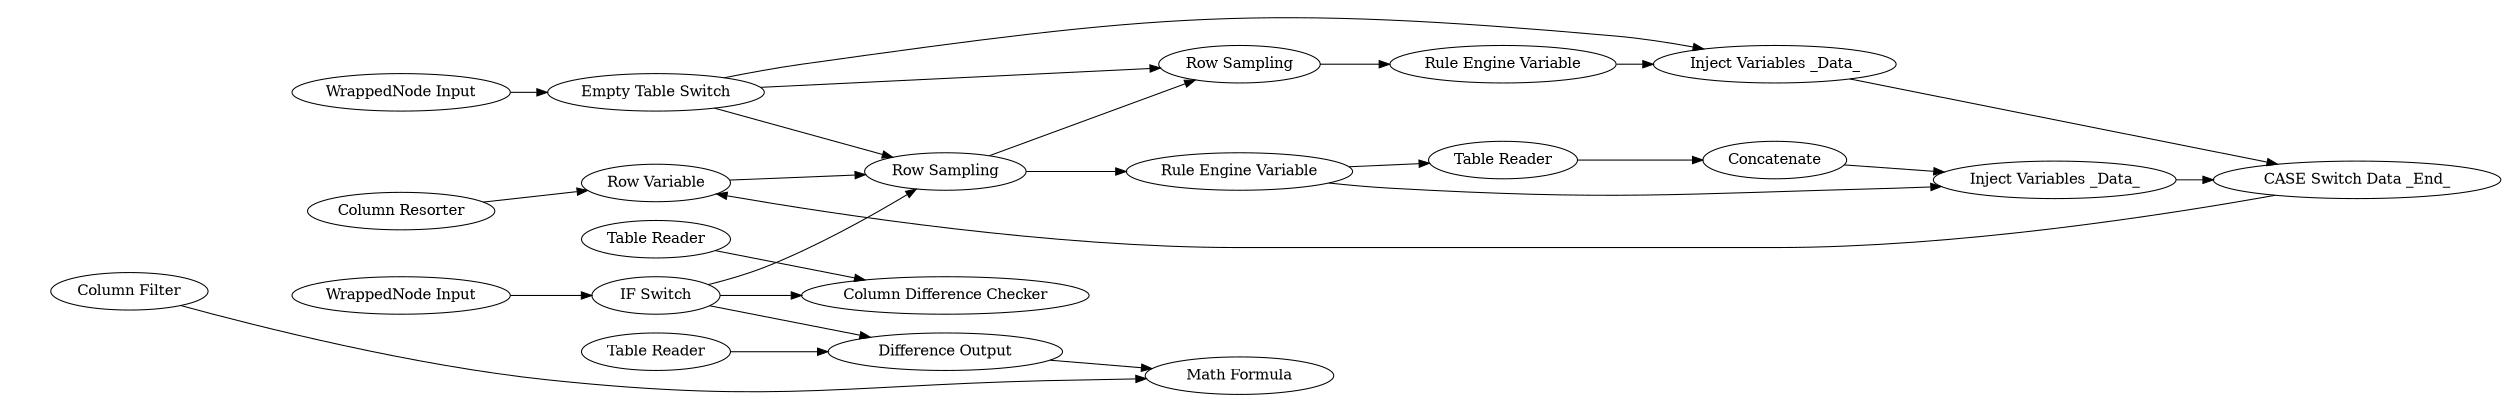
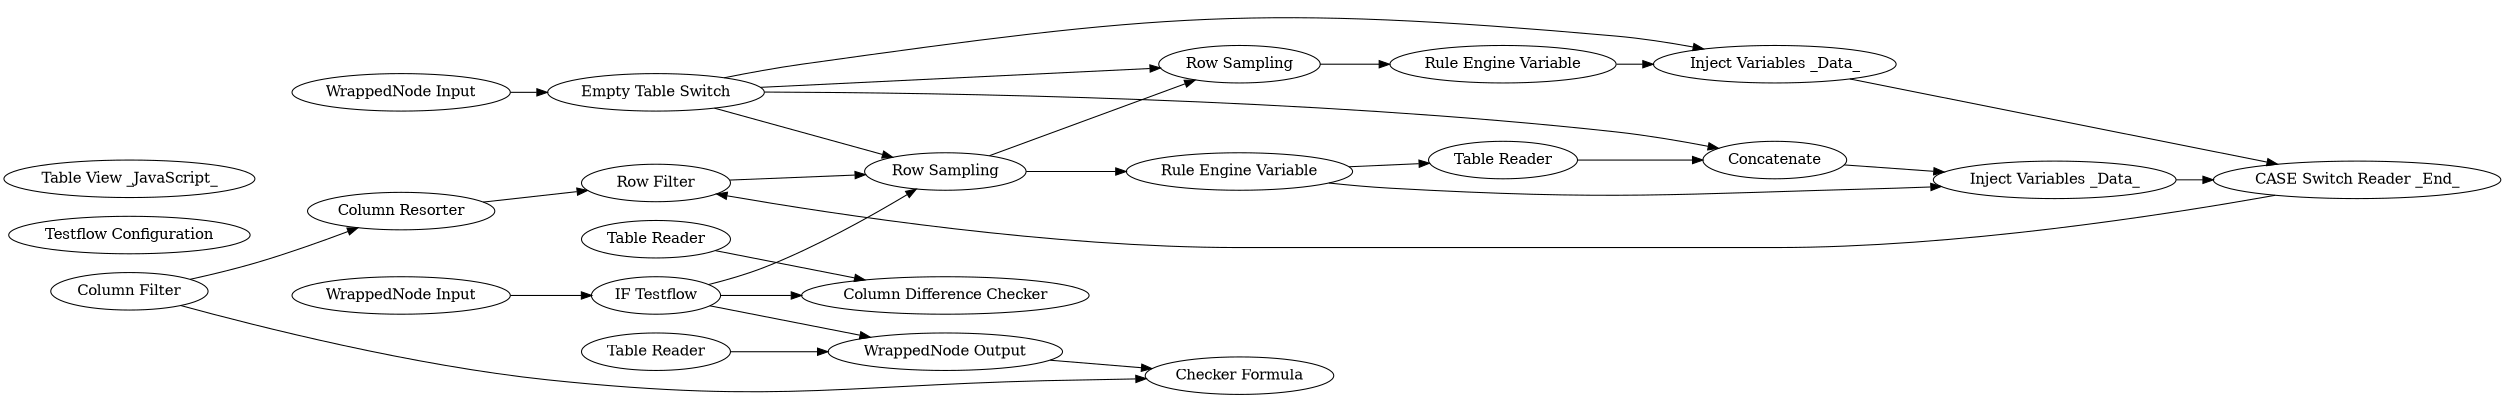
none -> (1237, 104)
none -> (129, 179)
(2357, 180) -> (2357, 180)
(656, 183) -> (656, 183)
none -> (129, 235)
none -> (270, 259)
(656, 295) -> (656, 295)
(945, 352) -> (945, 352)
(1239, 376) -> (1239, 376)
